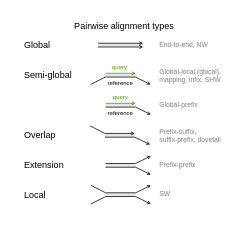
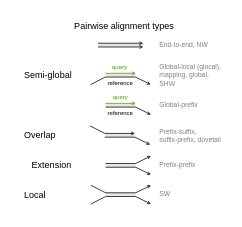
(53, 45) -> none
(192, 75) -> (192, 75)
(53, 165) -> (60, 165)
